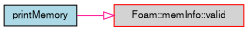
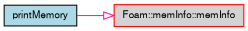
(179, 16) -> (179, 16)
